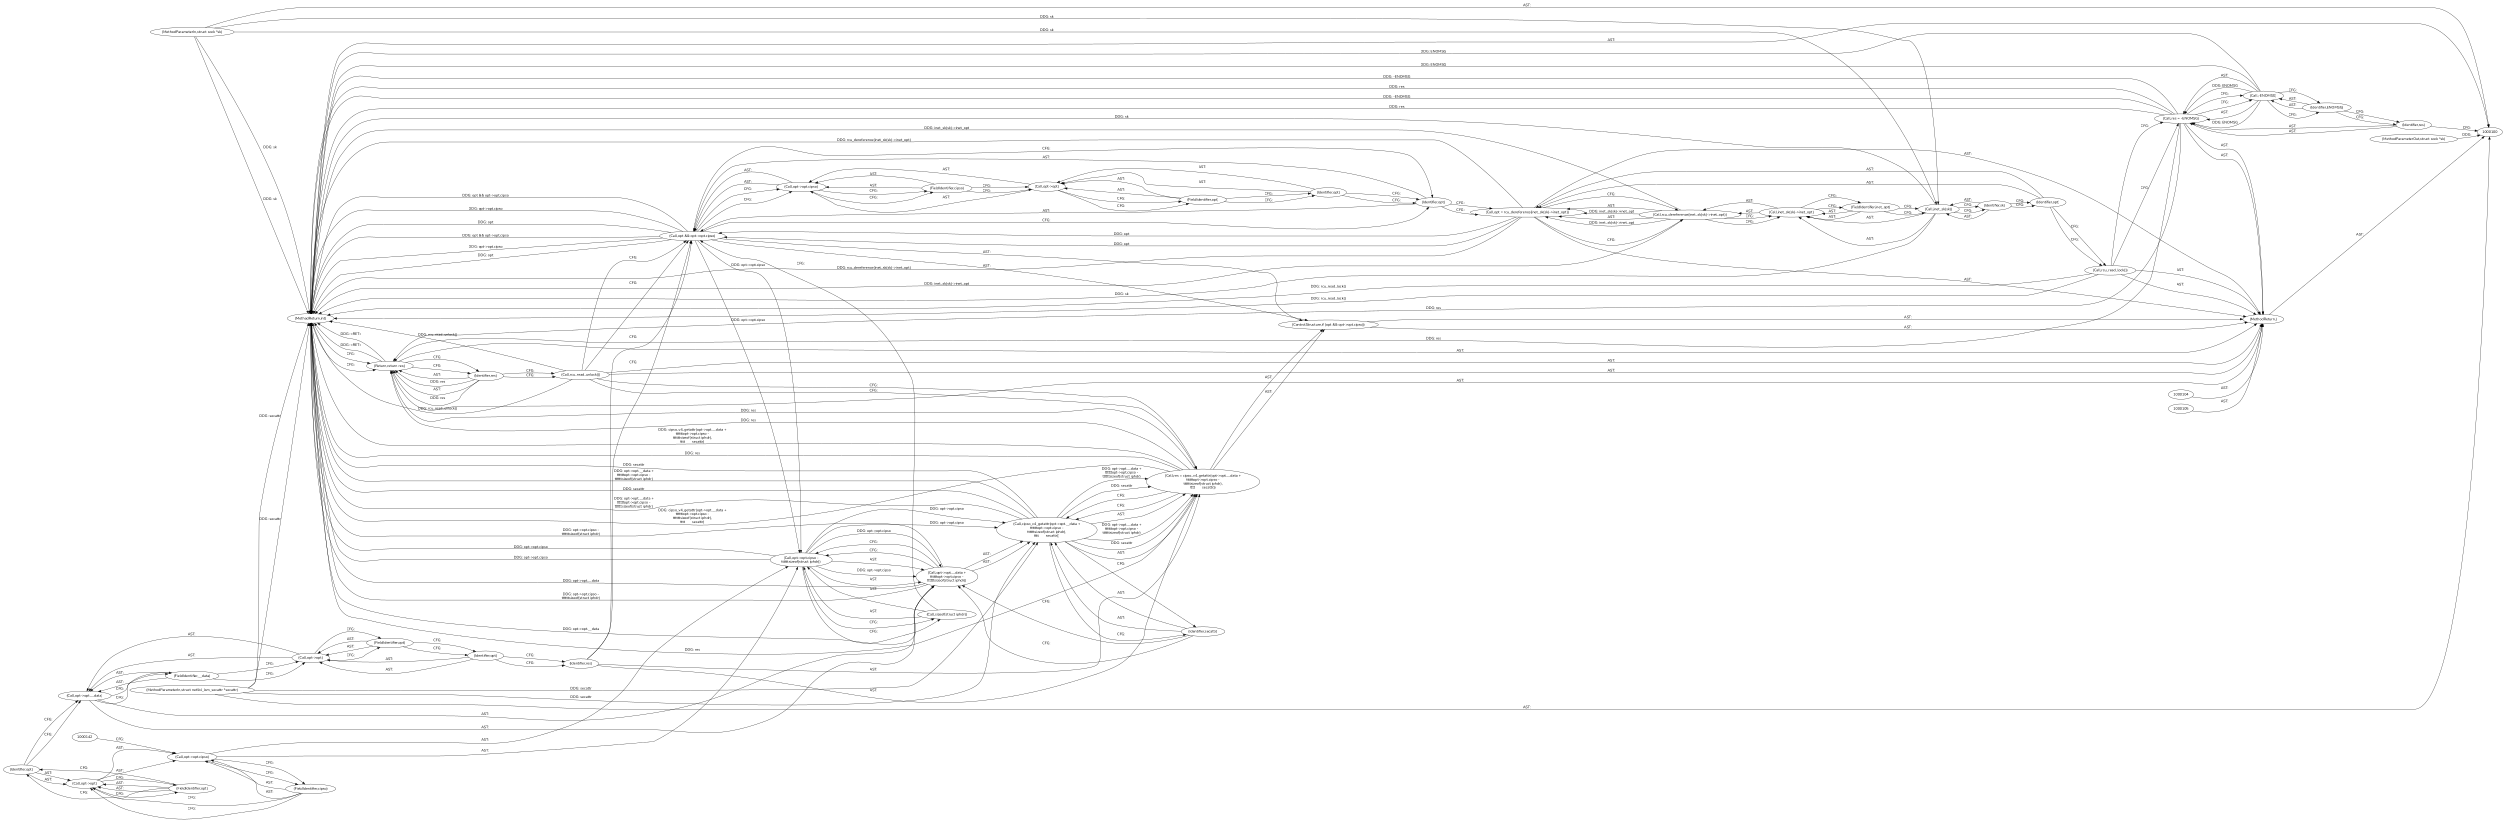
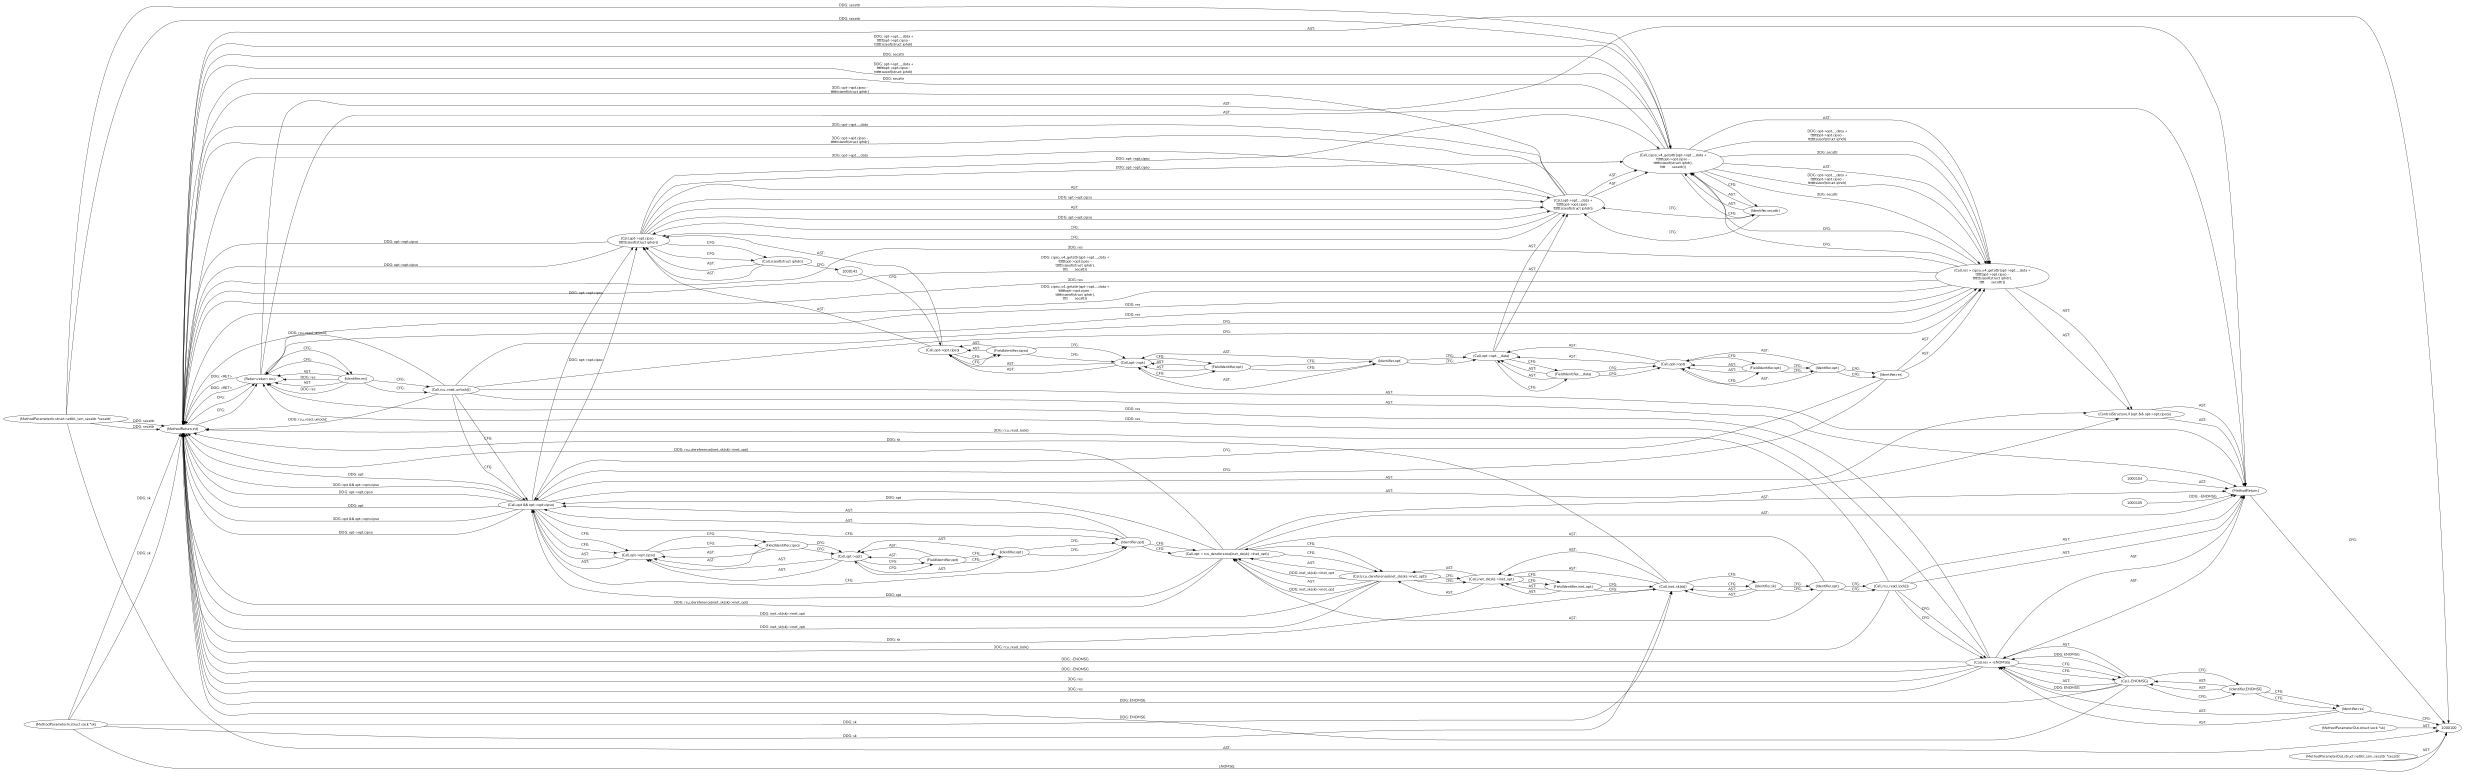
(1527, 5) -> (1227, 767)
(2467, 135) -> (2427, 726)
(2361, 235) -> (2353, 540)
(912, 382) -> (820, 267)
(2225, 401) -> (2203, 497)
none -> (2353, 757)
